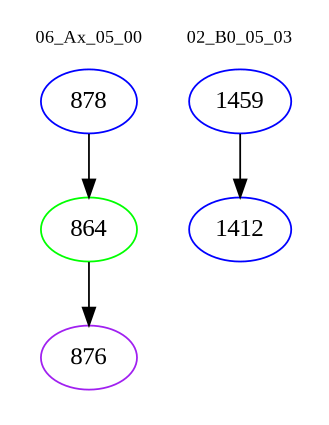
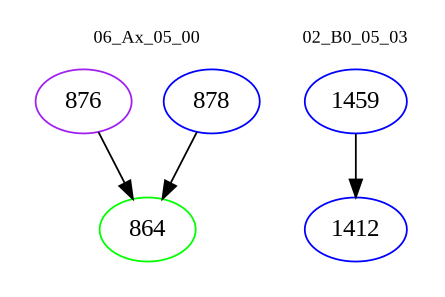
(89, 285) -> (112, 157)
